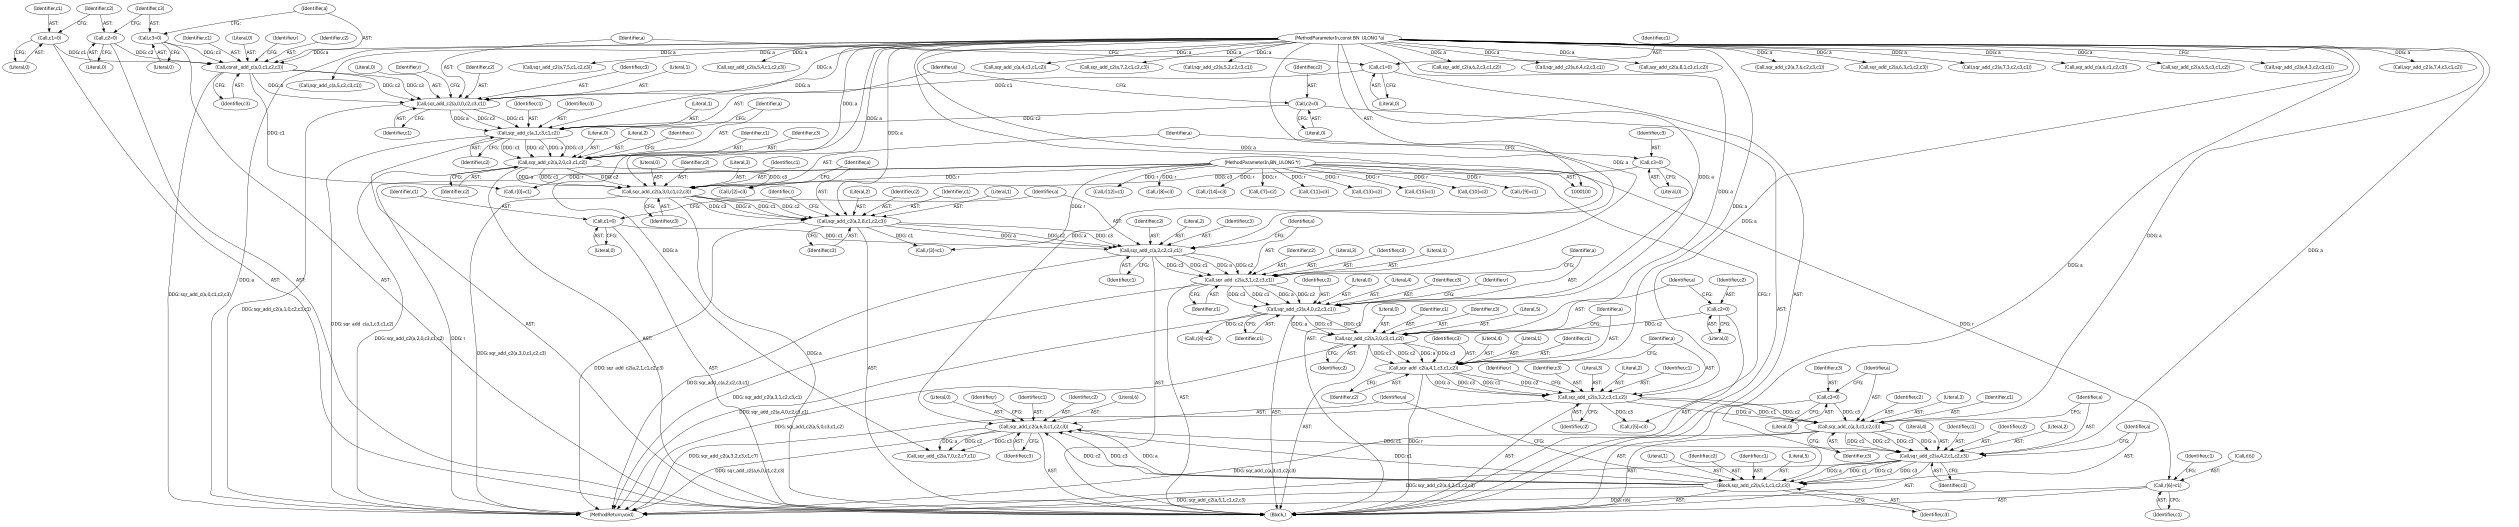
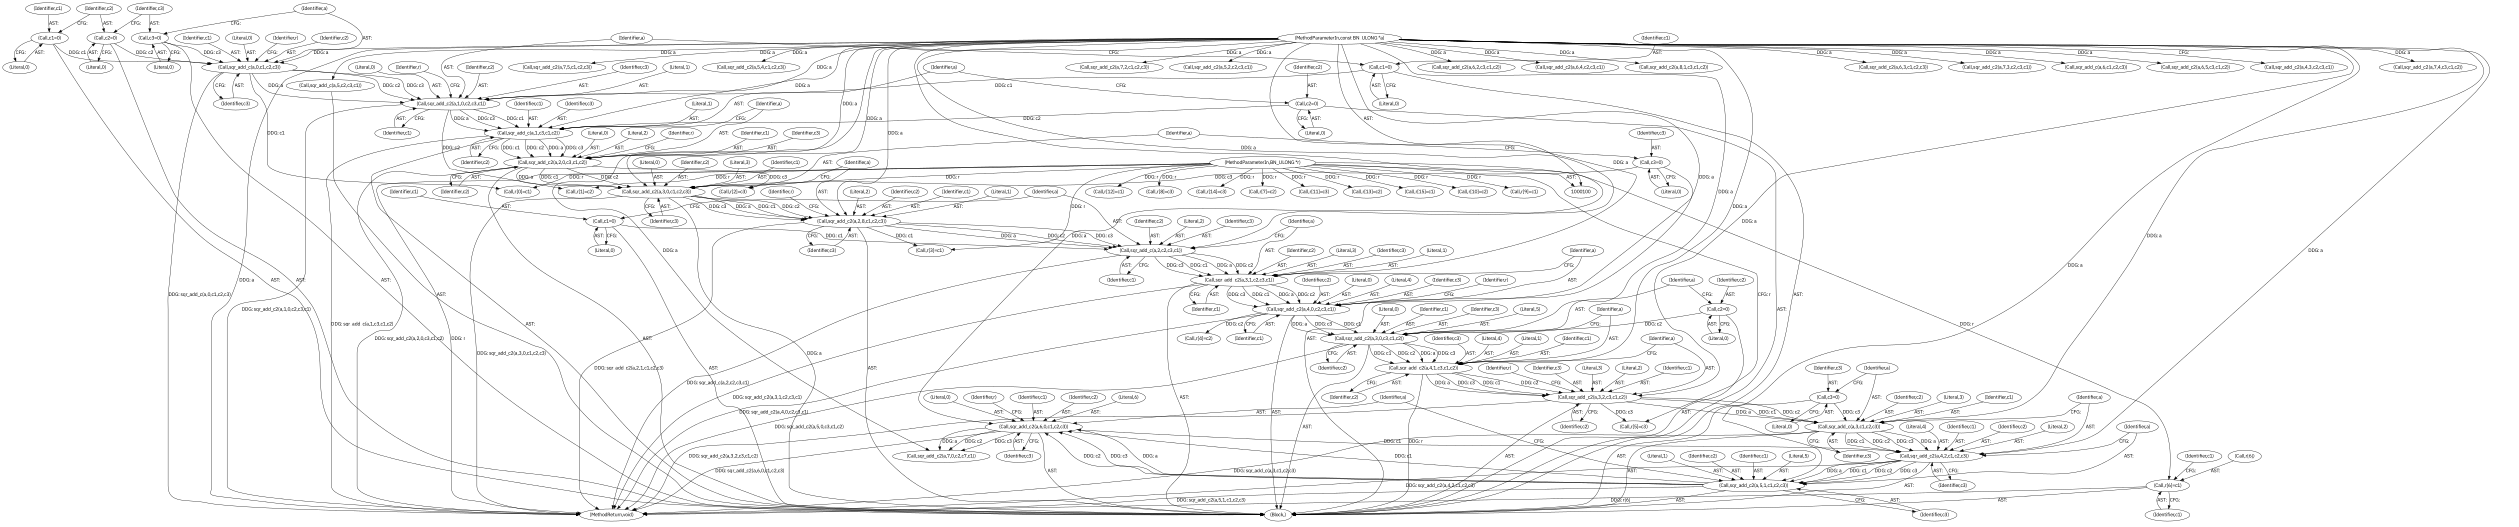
(249, 68) -> (249, 68)
(1015, 68) -> none
(1790, 68) -> none
(451, 104) -> (451, 104)
none -> (580, 192)
(1091, 447) -> (689, 493)
(723, 456) -> (723, 456)
(1754, 486) -> (1754, 486)
